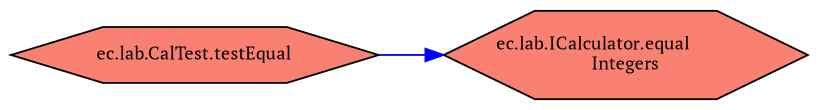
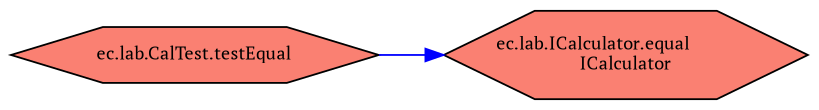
(626, 55) -> (626, 55)
